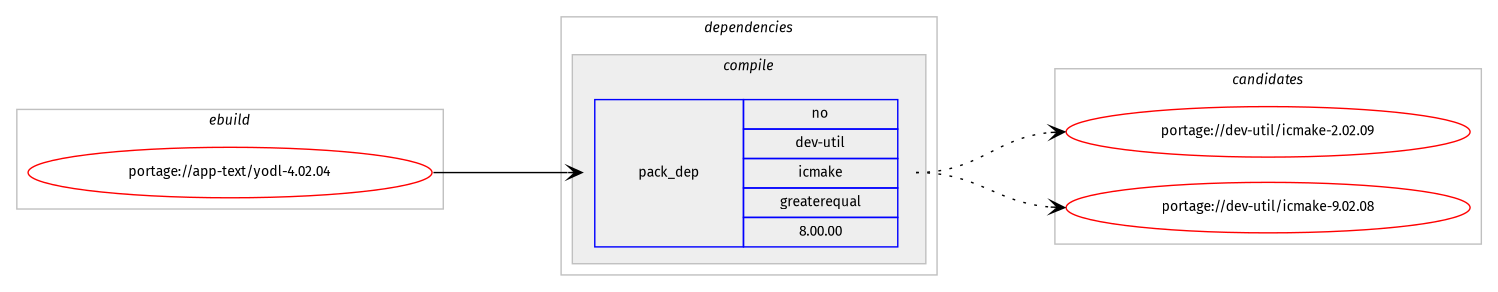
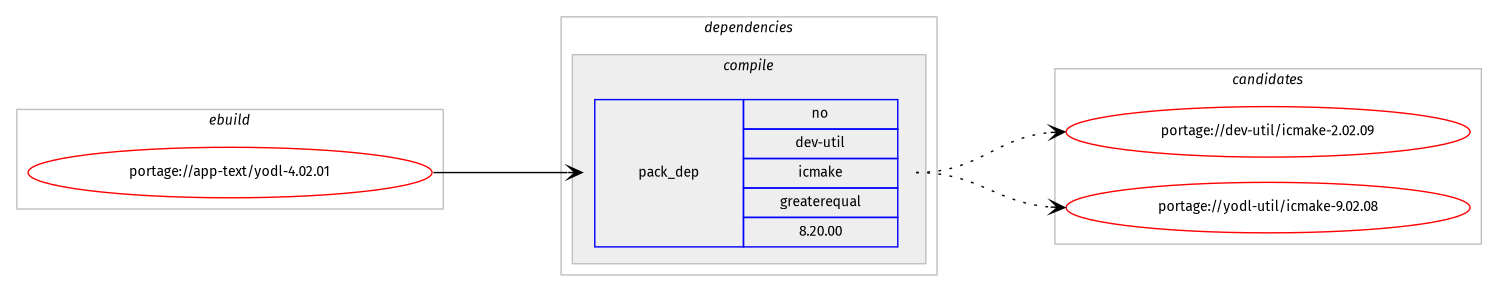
(230, 173) -> (230, 173)
(1268, 208) -> (1268, 208)
(821, 231) -> (821, 231)
